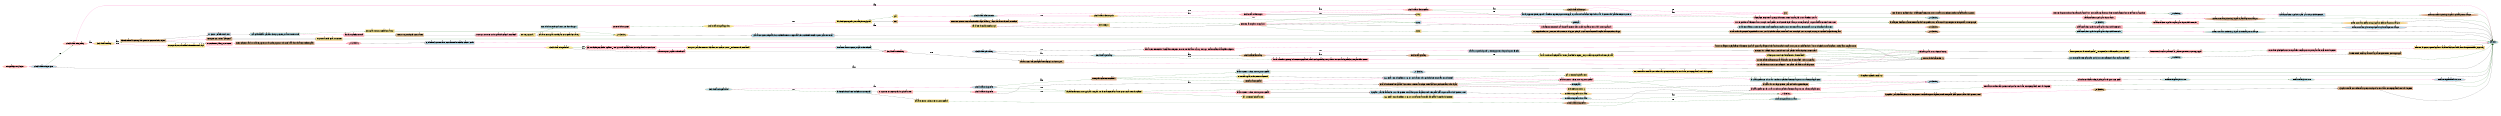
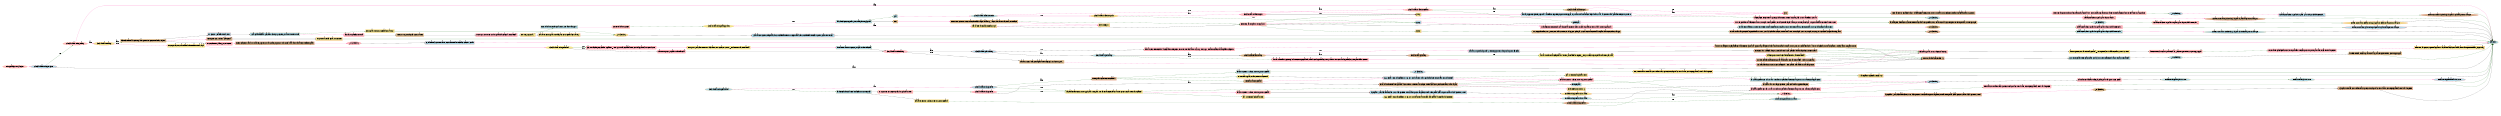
(895, 16) -> (895, 16)
(854, 22) -> (854, 22)
none -> (939, 52)
